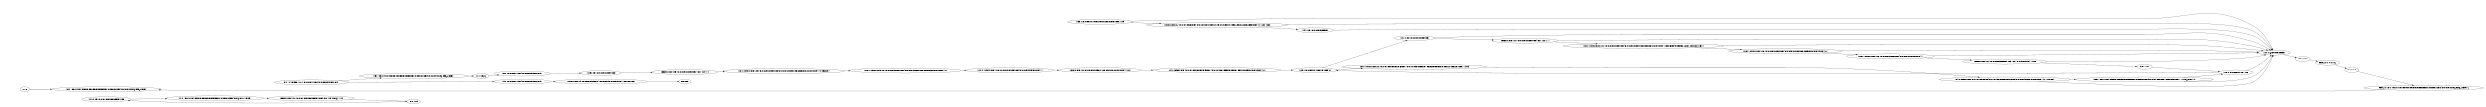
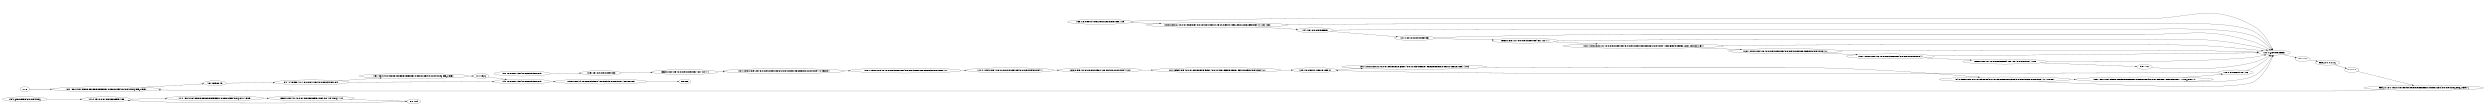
(1364, 54) -> (1363, 34)
(2185, 69) -> (2211, 68)
(493, 75) -> (497, 78)
none -> (215, 83)
none -> (25, 99)
